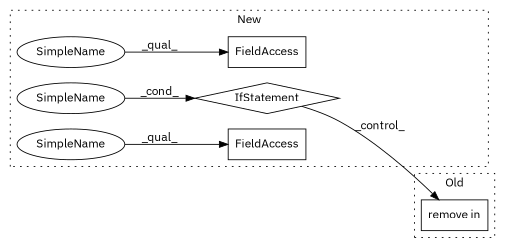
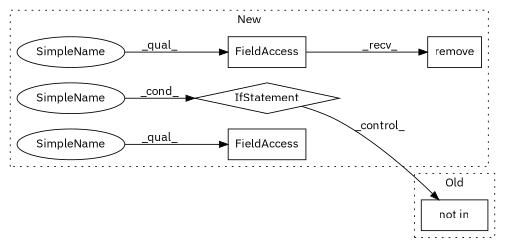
none -> (455, 52)
(455, 215) -> (455, 215)
